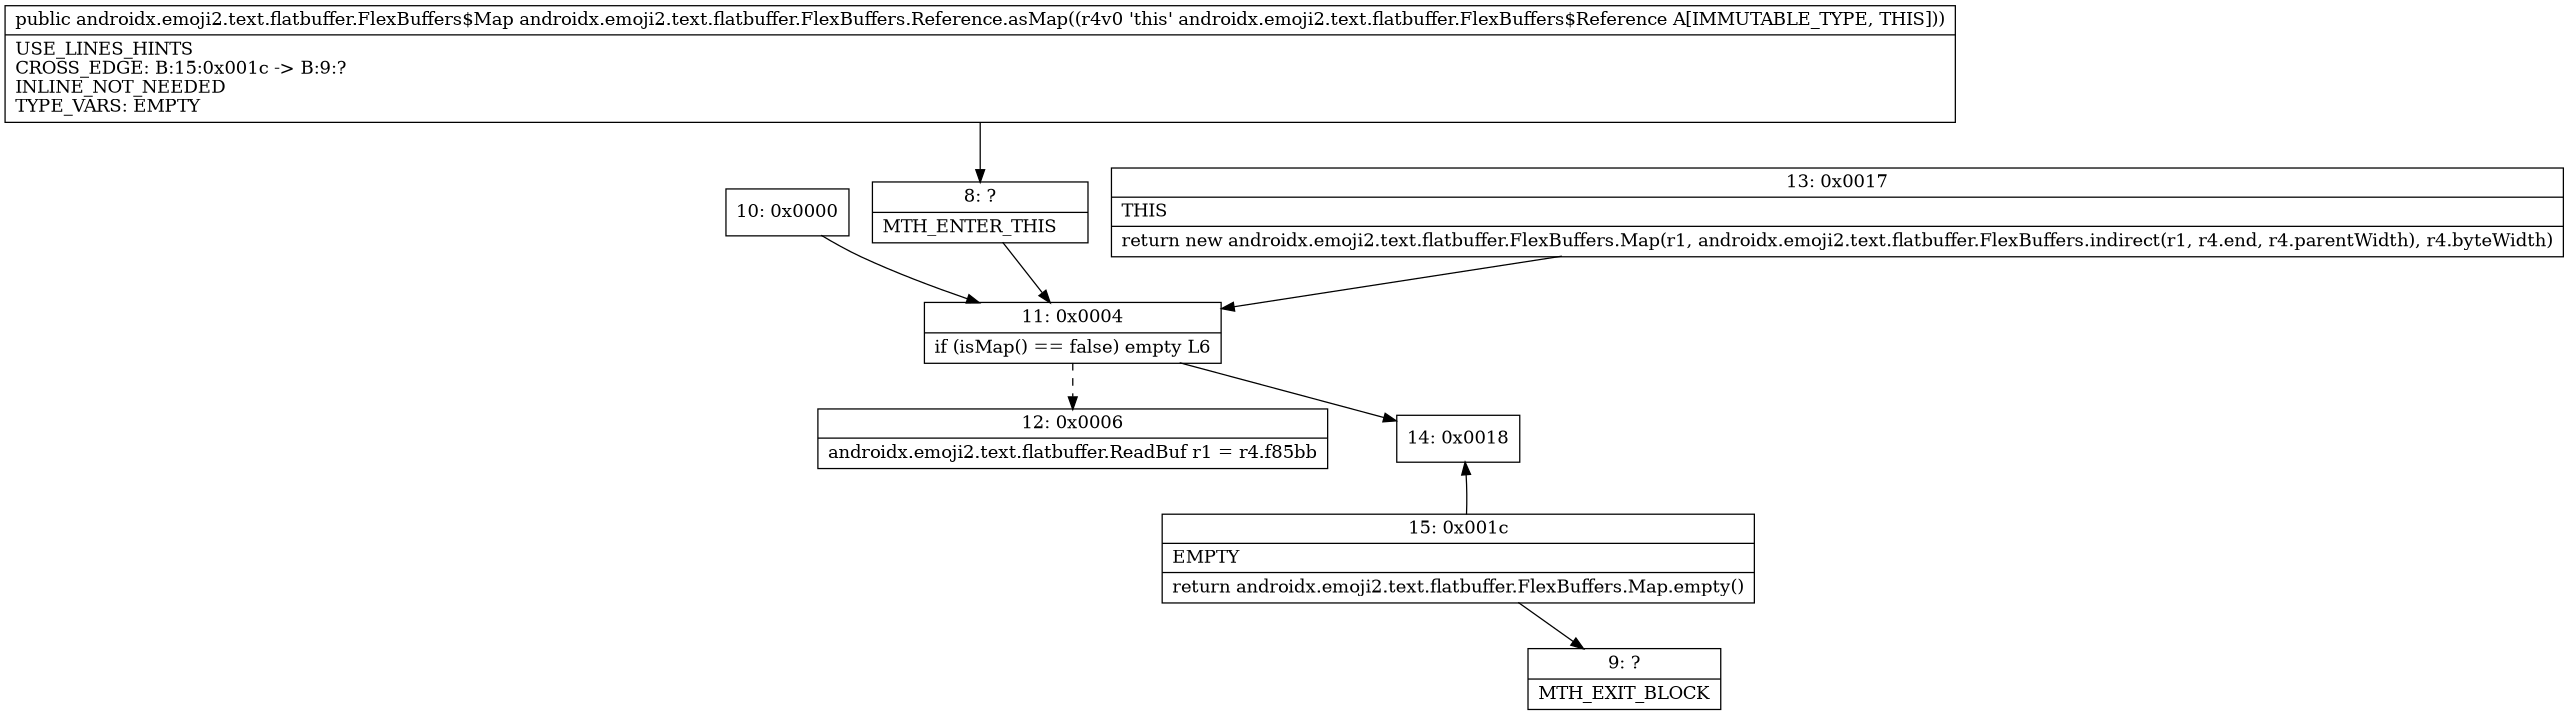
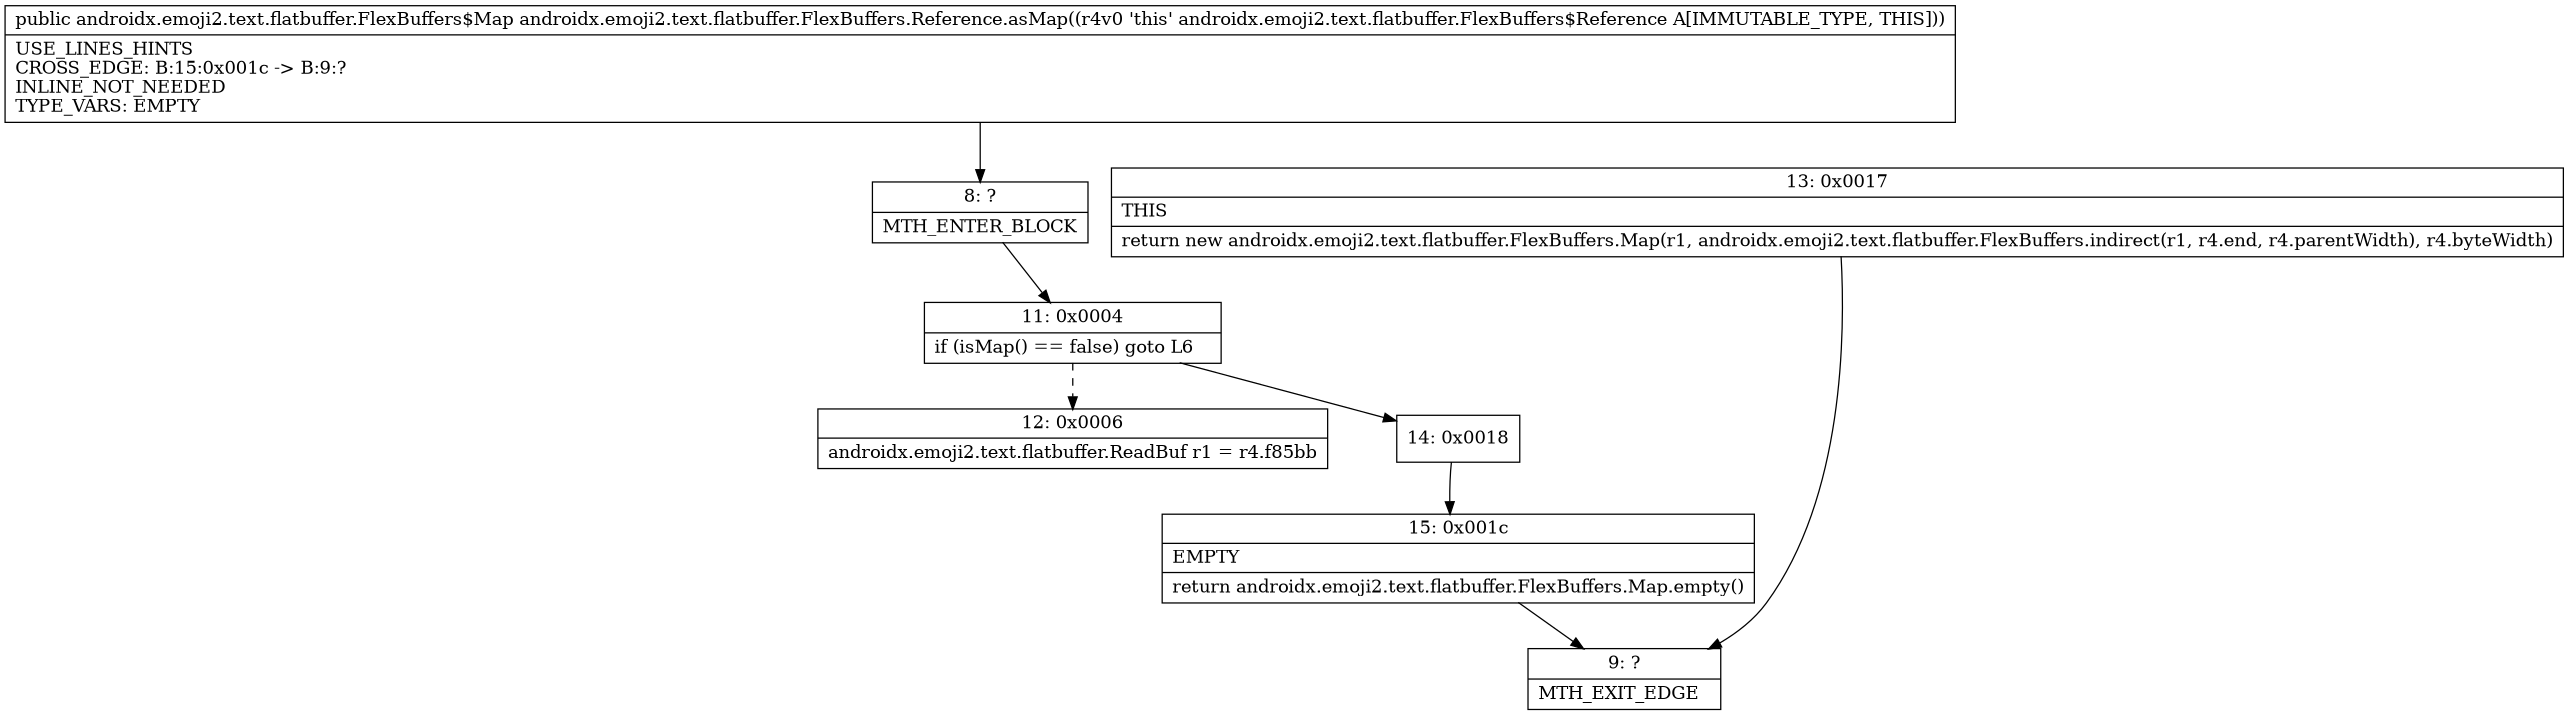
(787, 212) -> none
(970, 227) -> (980, 227)
(1398, 281) -> (1825, 467)
(1073, 347) -> (1065, 347)
(1467, 495) -> (1450, 482)
(1624, 694) -> (1619, 694)
